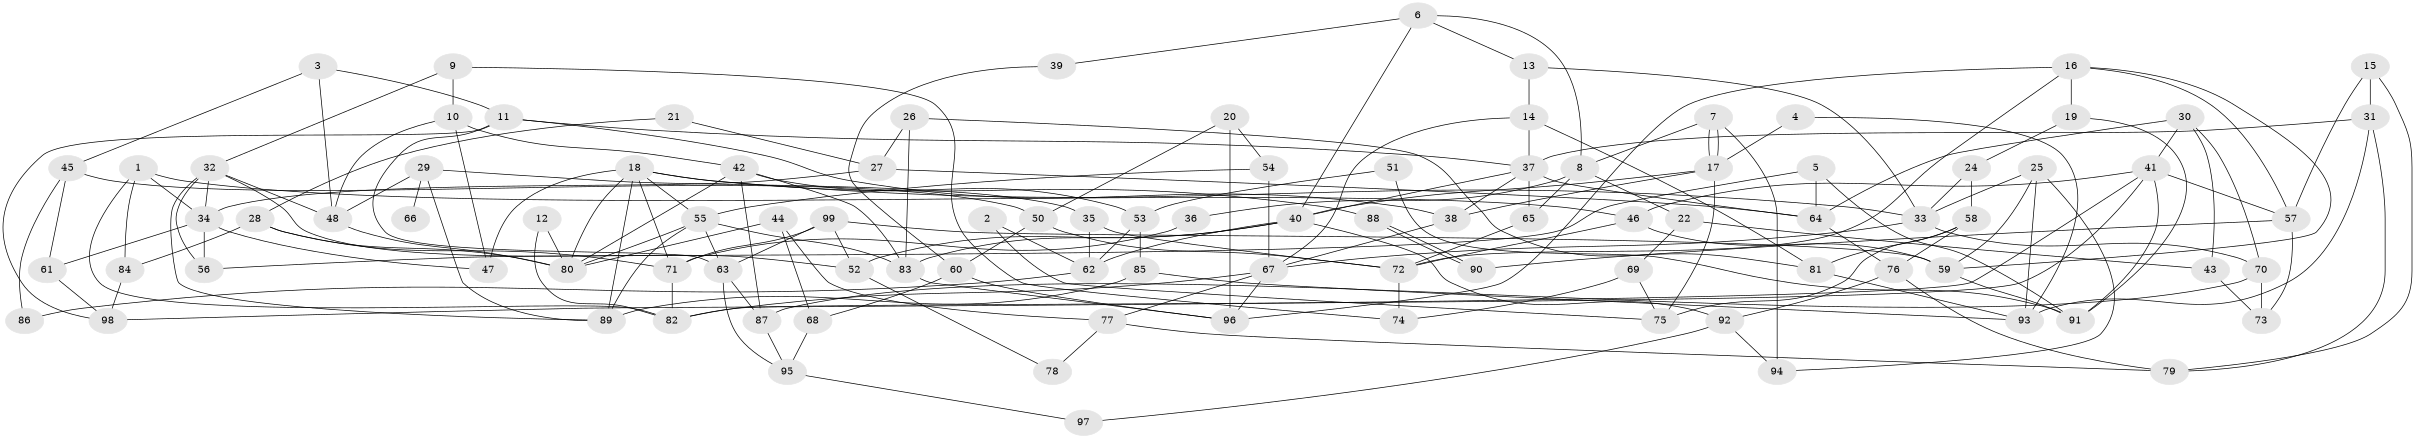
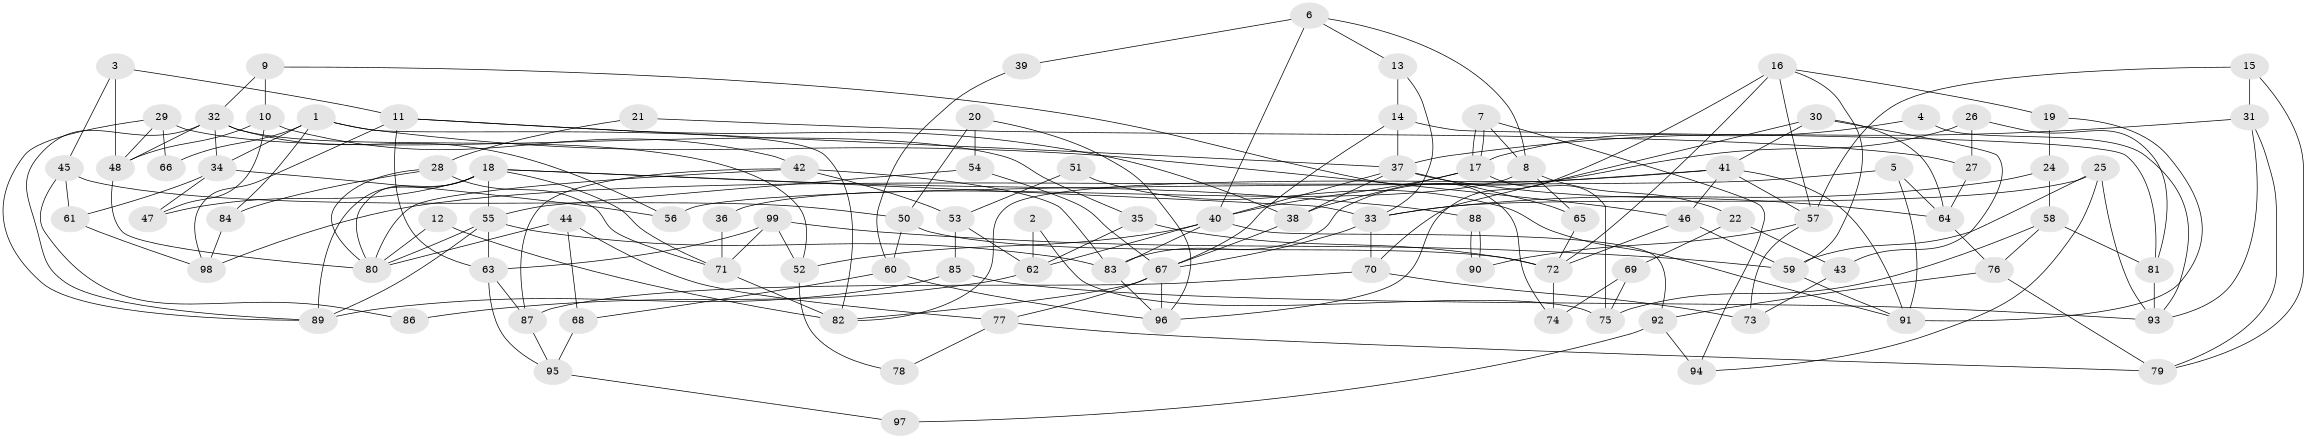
none -> (241, 143)
(538, 186) -> none
